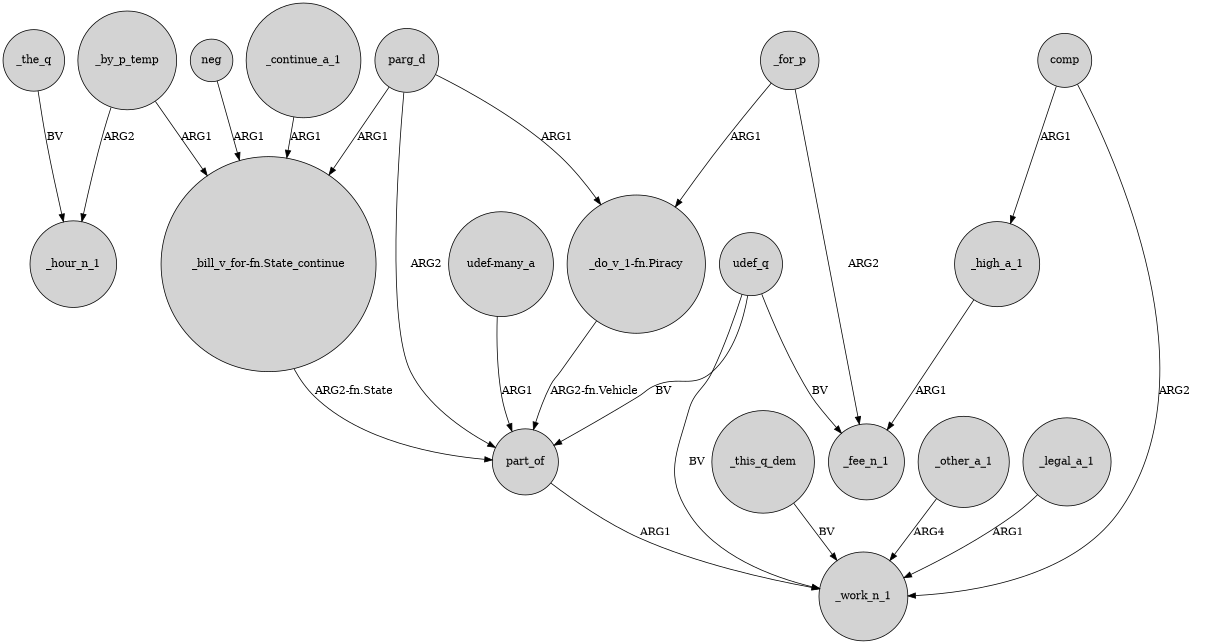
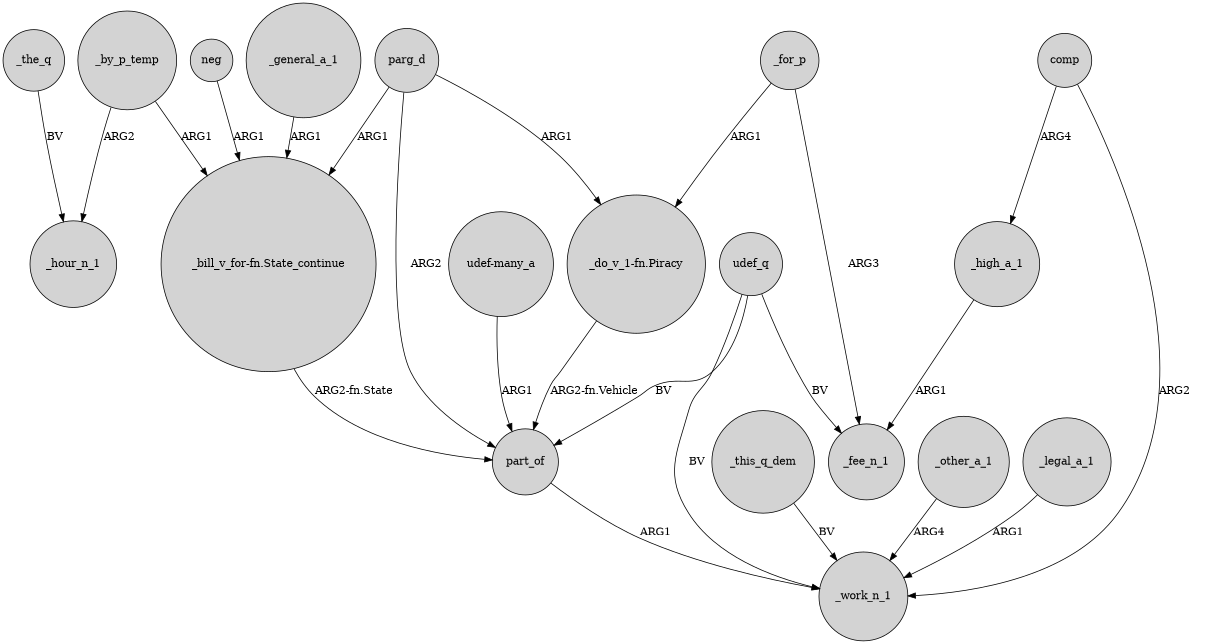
(304, 60) -> (304, 60)
(1056, 137) -> (1056, 137)
(864, 264) -> (864, 264)
